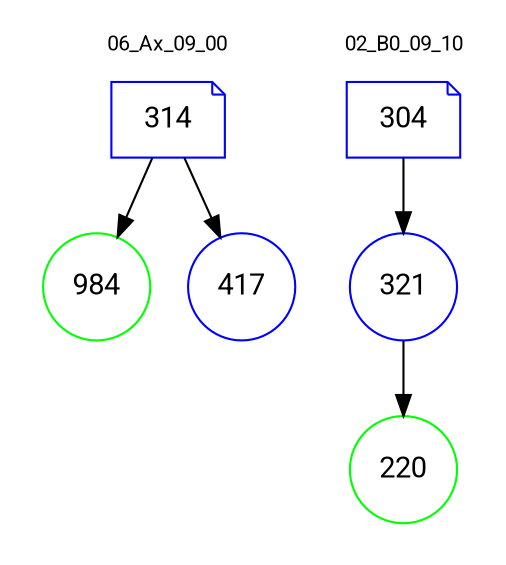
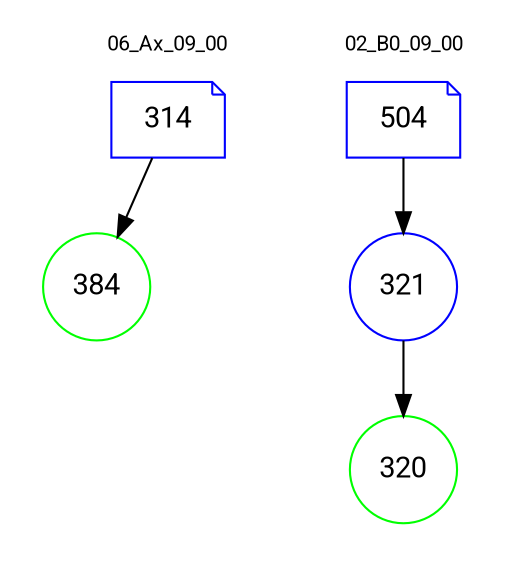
(405, 45) -> (405, 45)
(403, 120) -> (403, 120)
(97, 287) -> (97, 287)
(242, 287) -> none
(403, 470) -> (403, 470)
